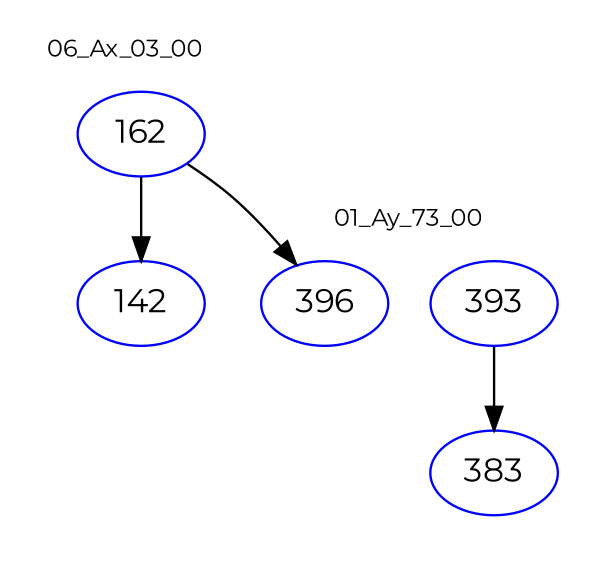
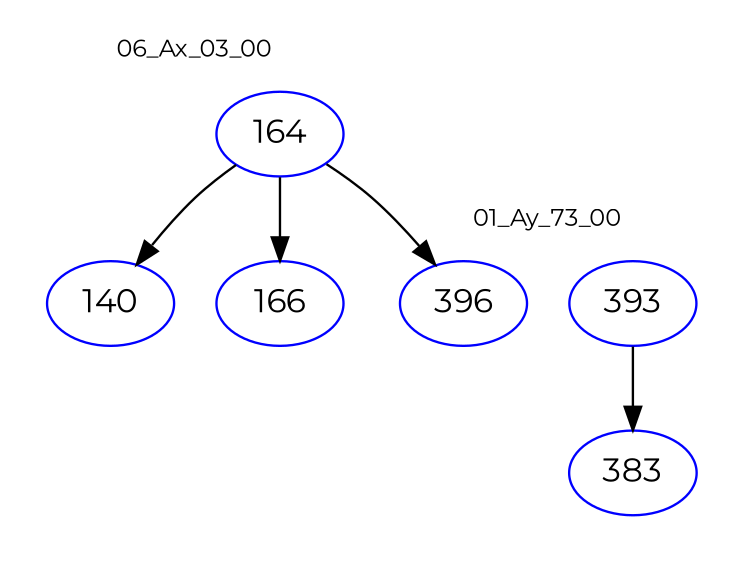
(141, 134) -> (280, 134)
(141, 304) -> (111, 304)
none -> (280, 304)
